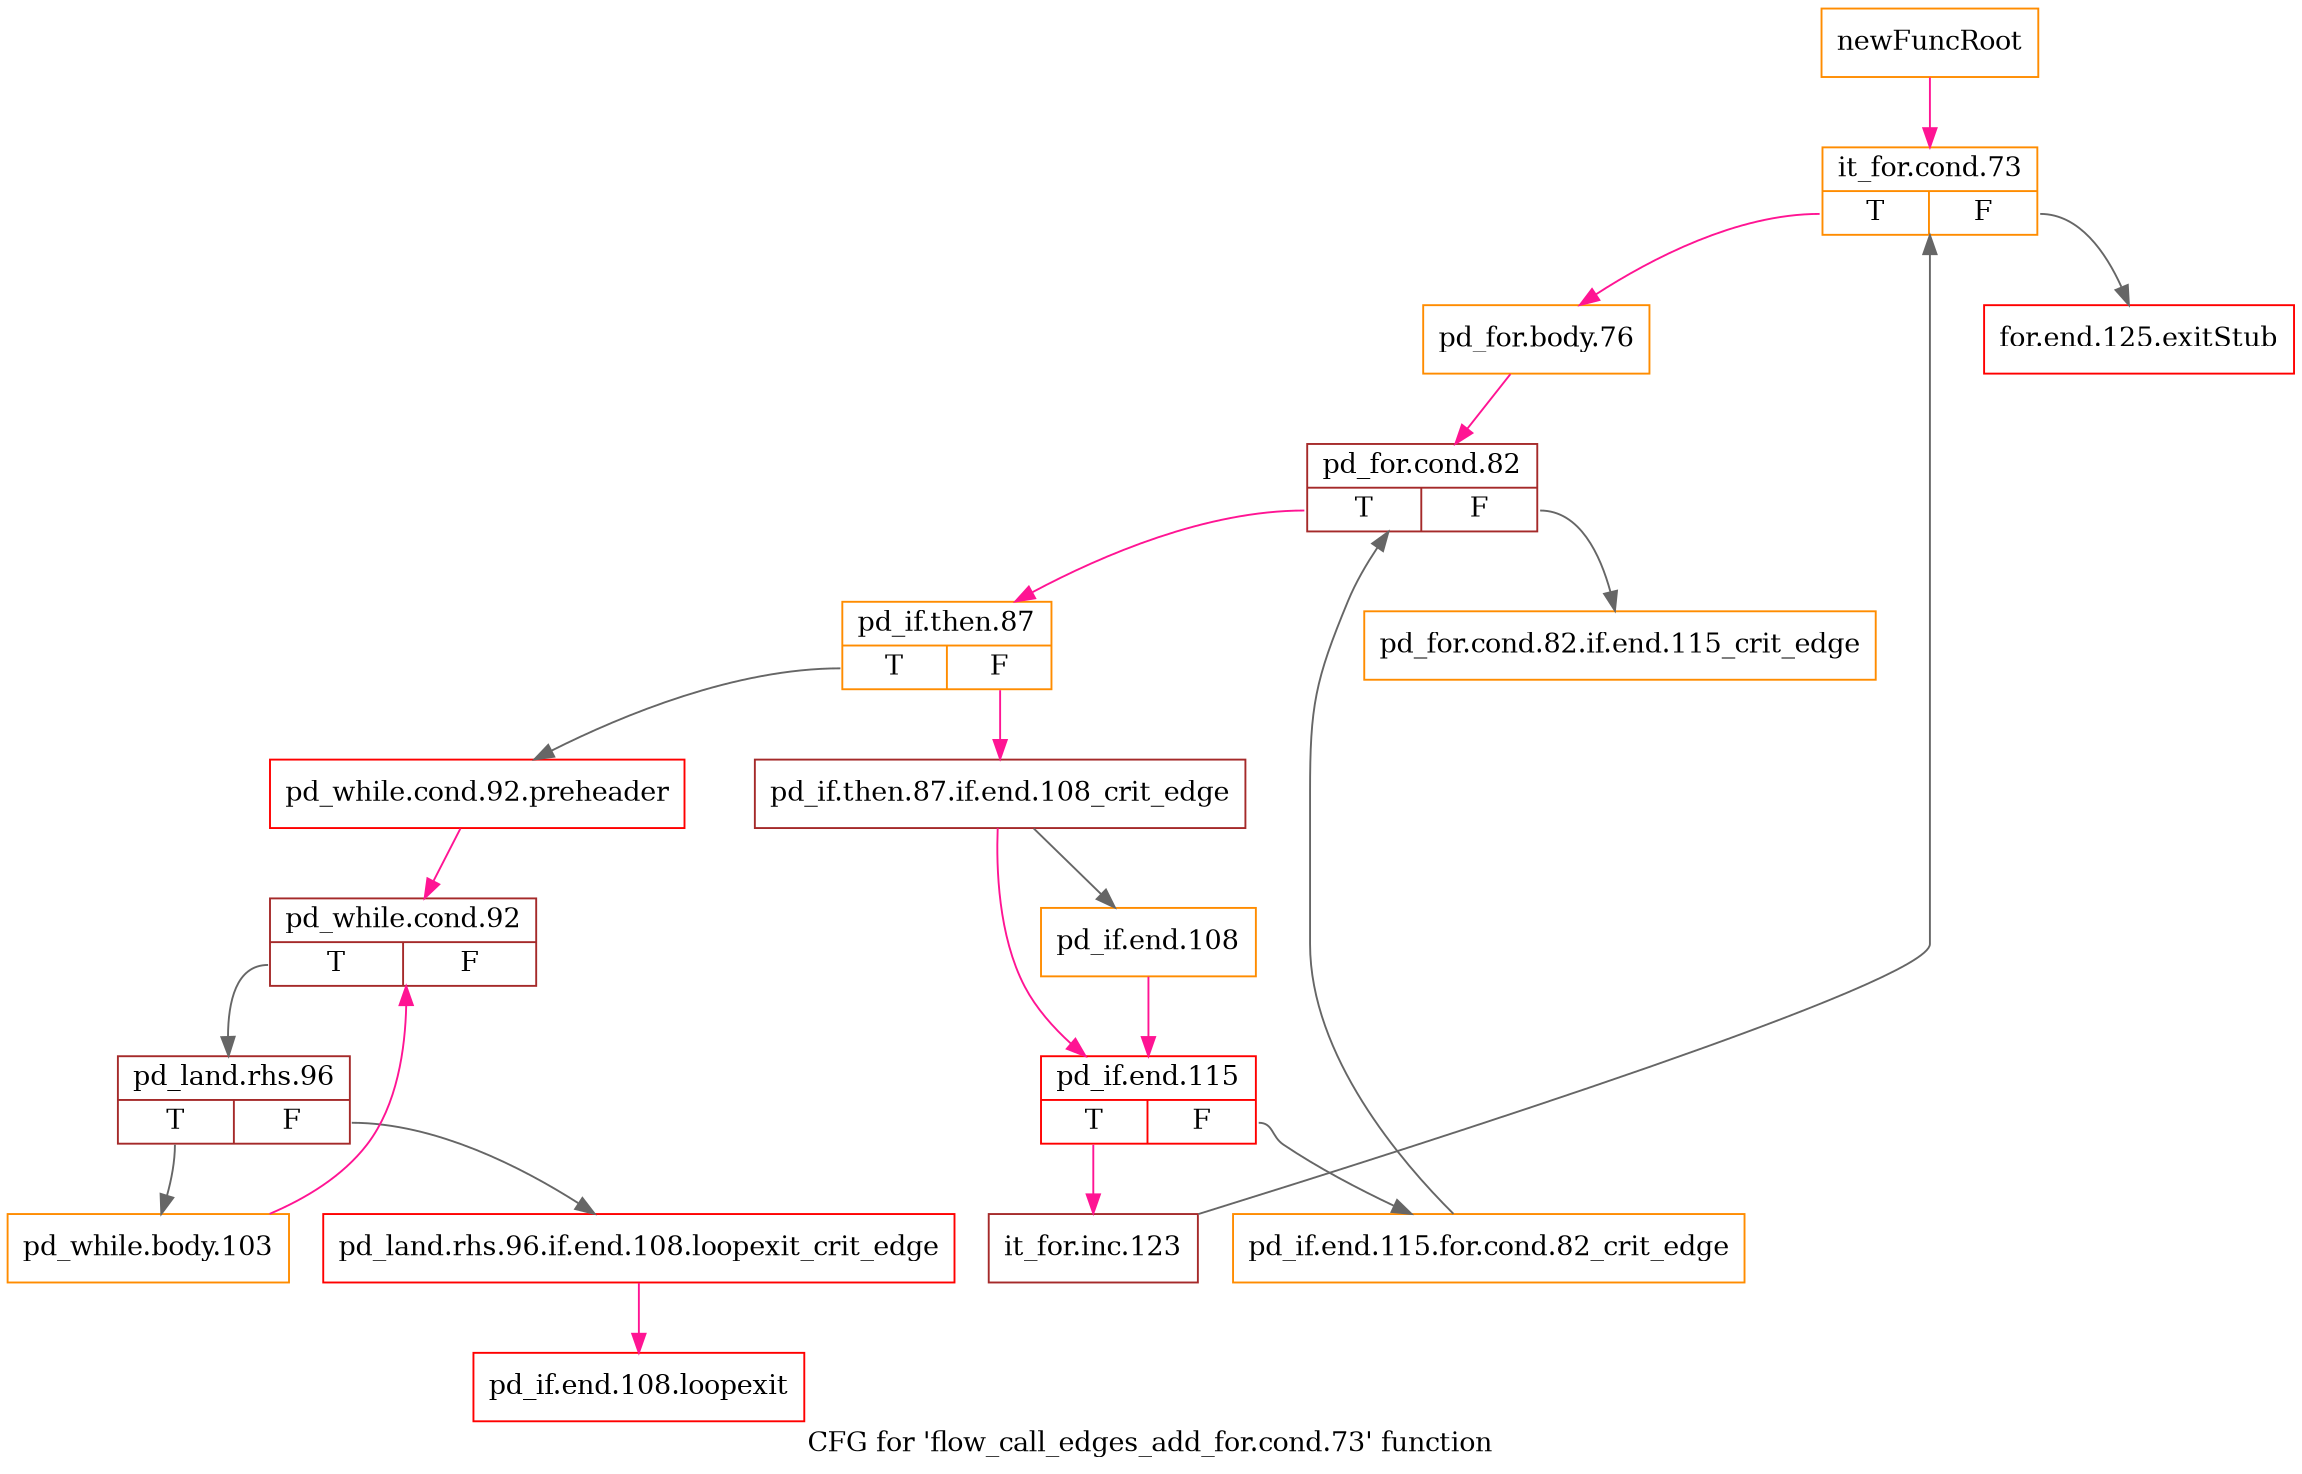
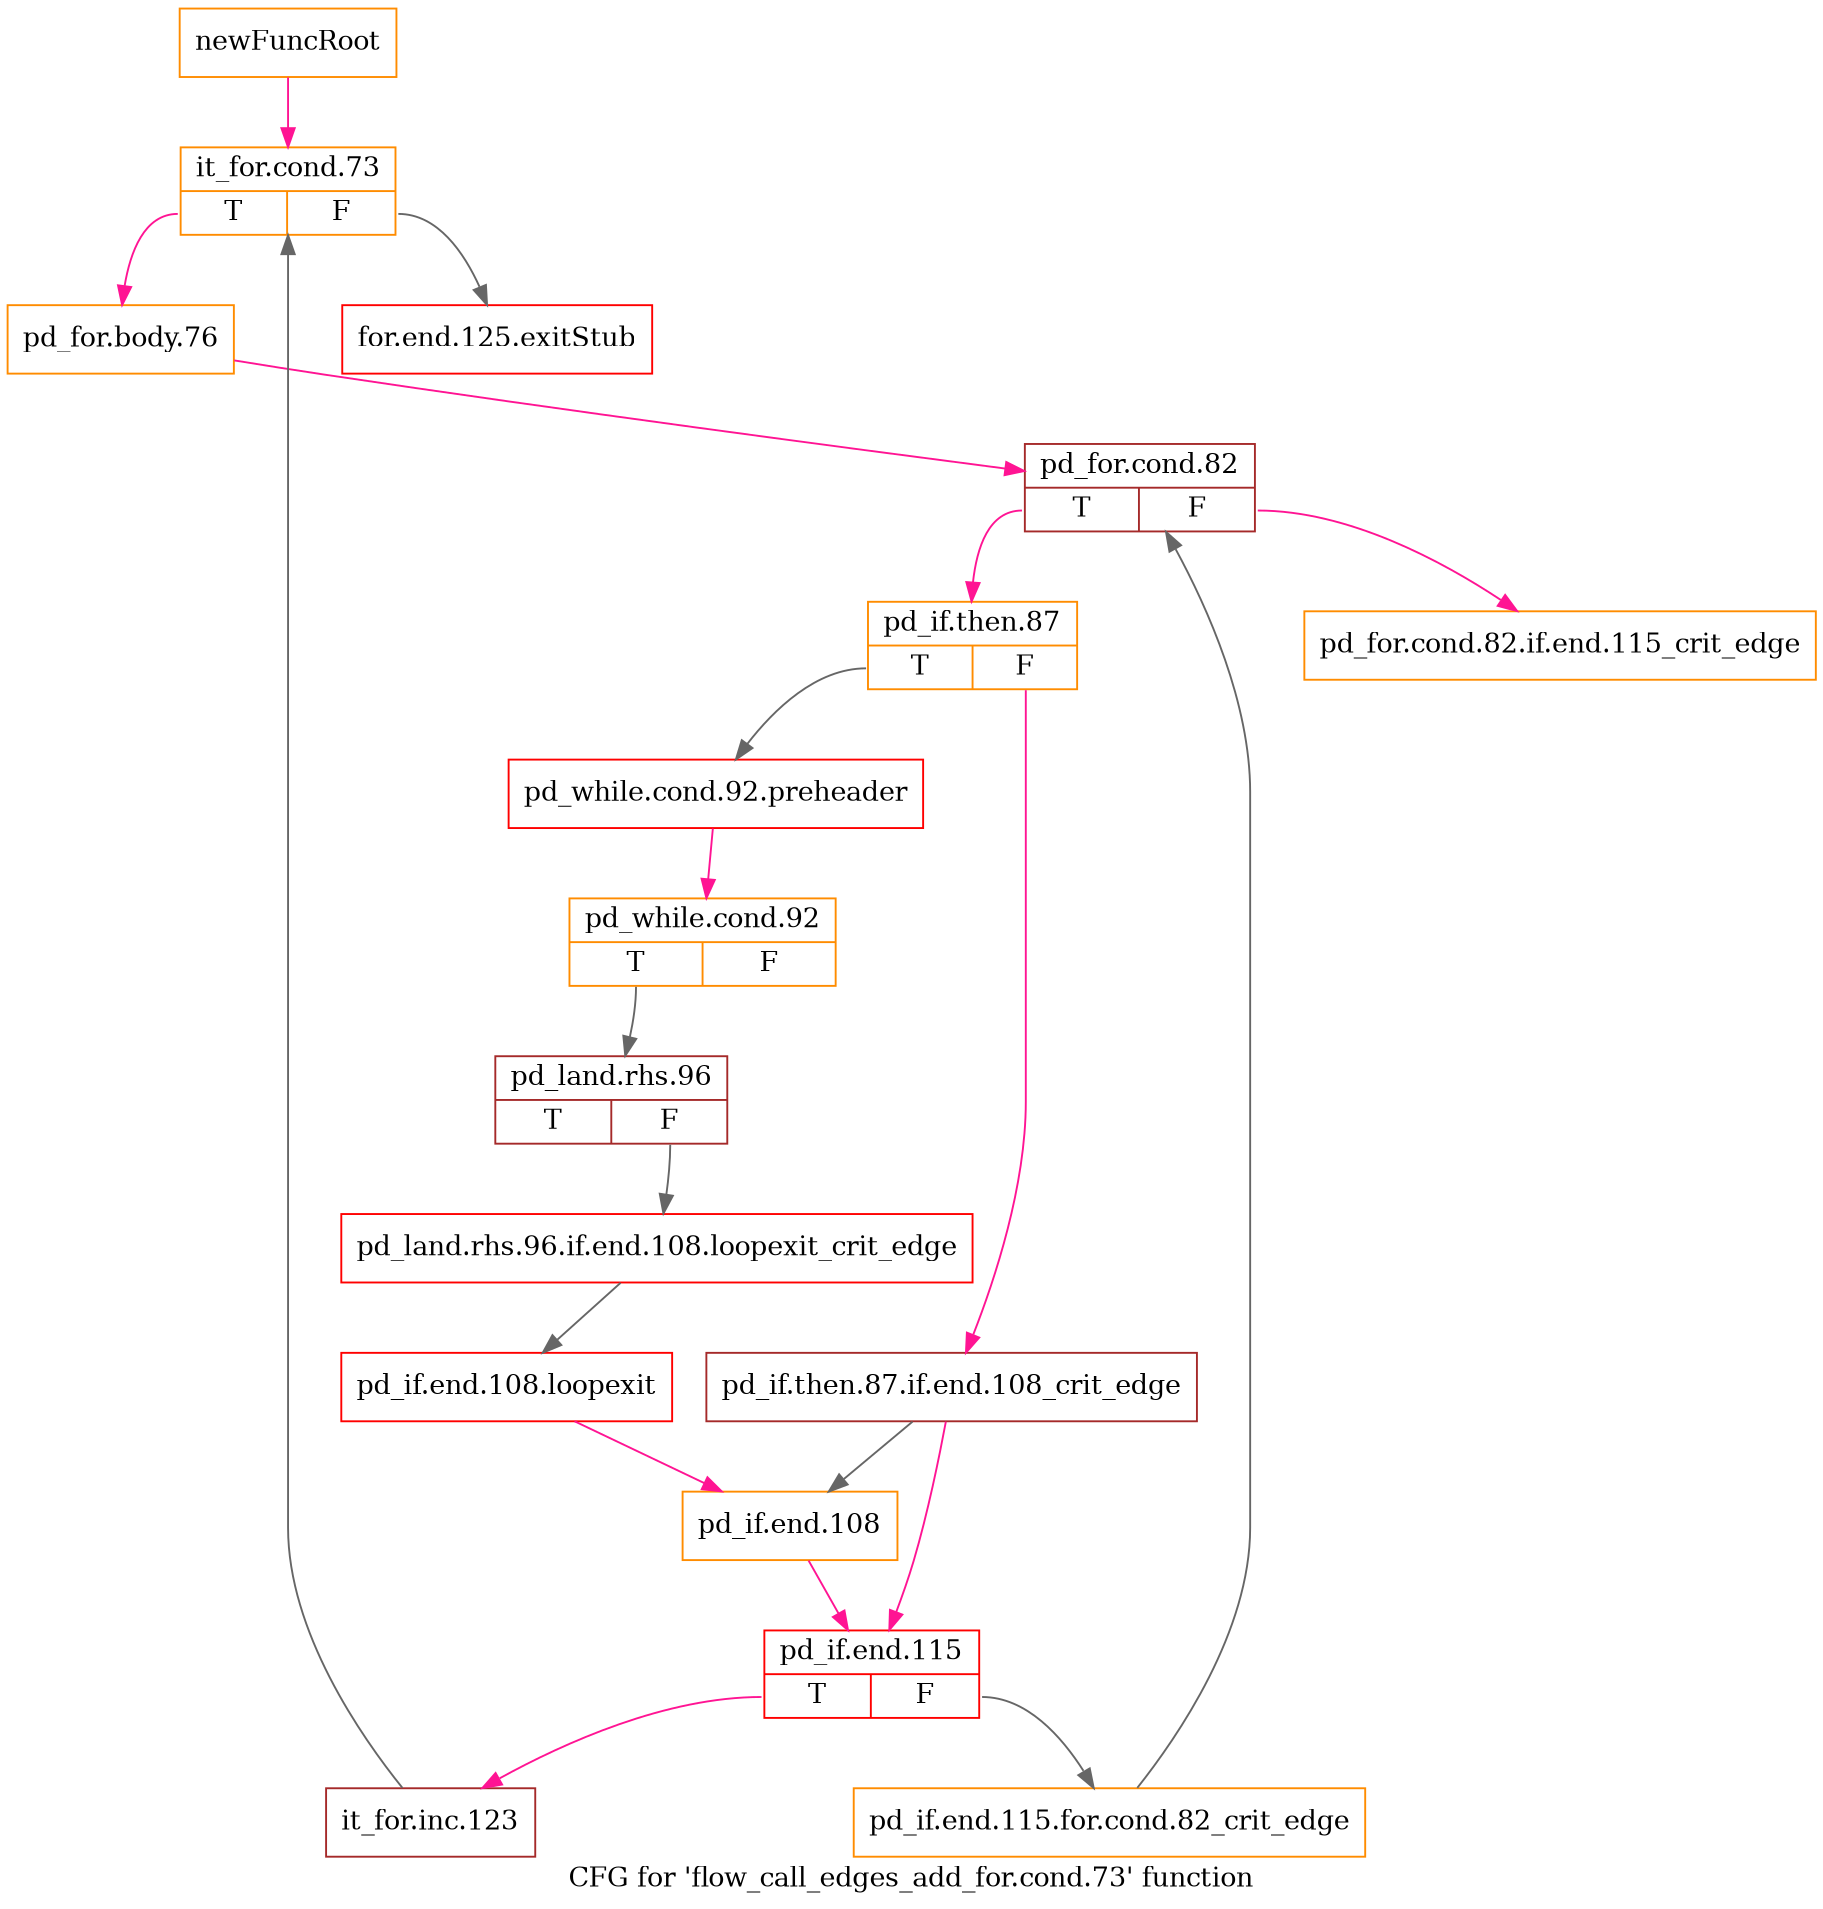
(1588, 539) -> (1385, 538)
(403, 942) -> (703, 942)
(148, 1248) -> none
(639, 1308) -> (589, 1311)
none -> (640, 1452)
